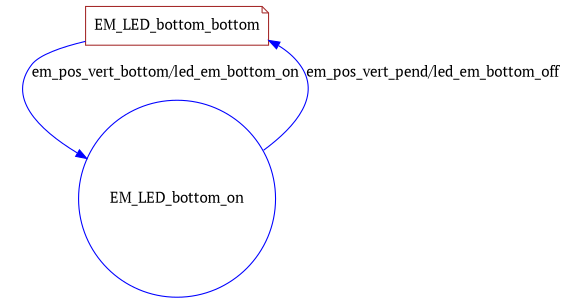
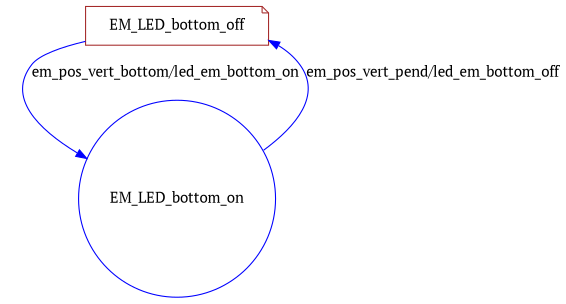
(177, 26) -> (177, 26)
